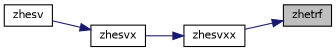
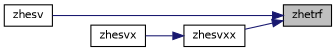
(66, 24) -> (162, 16)
